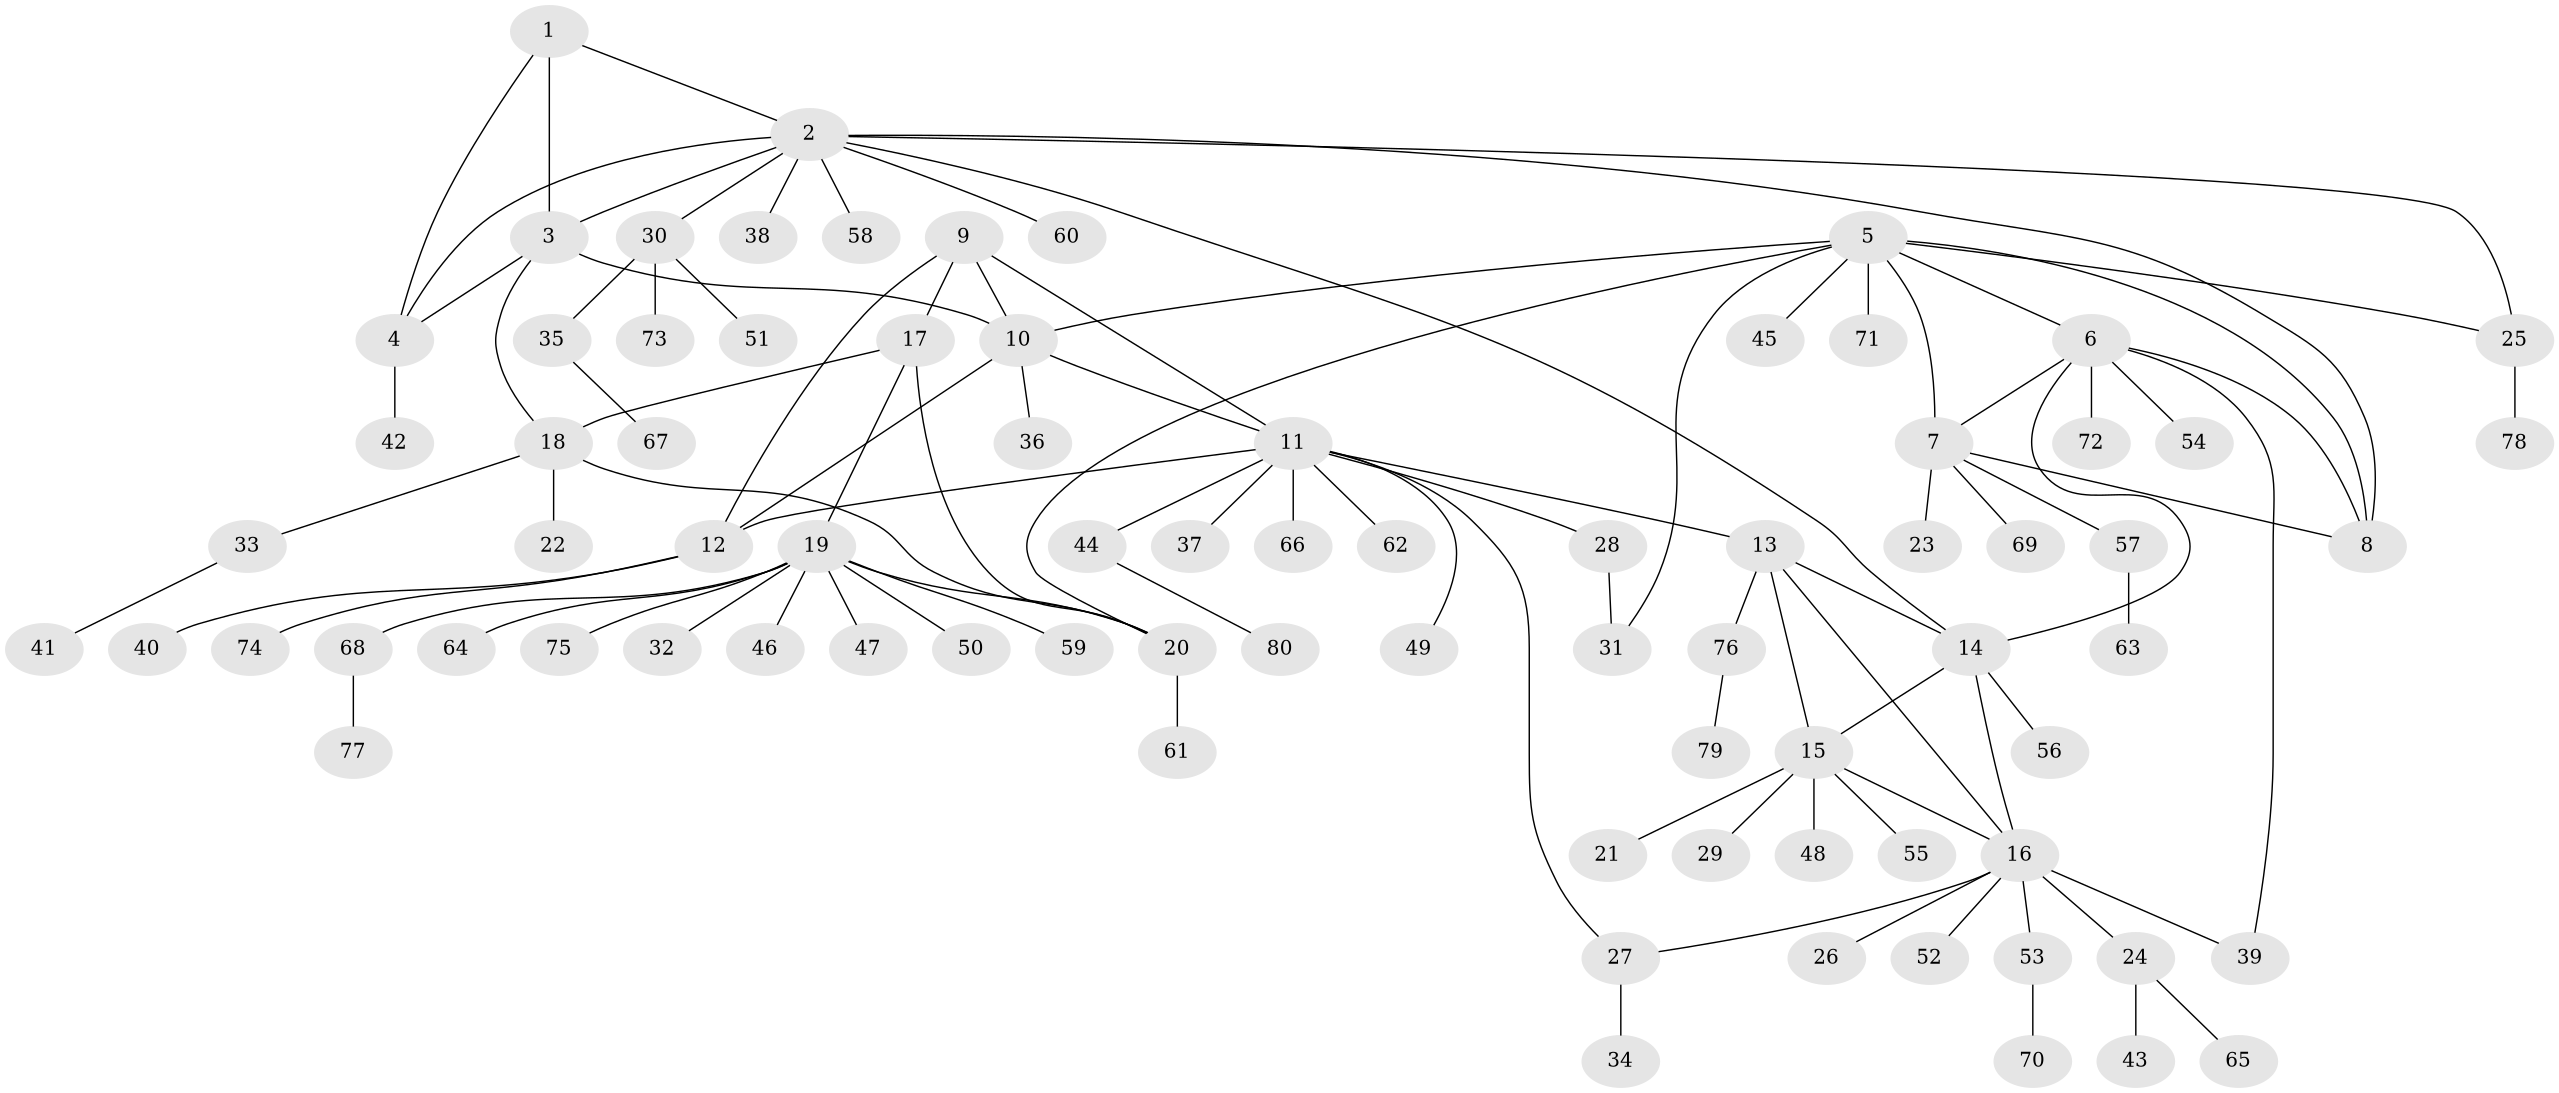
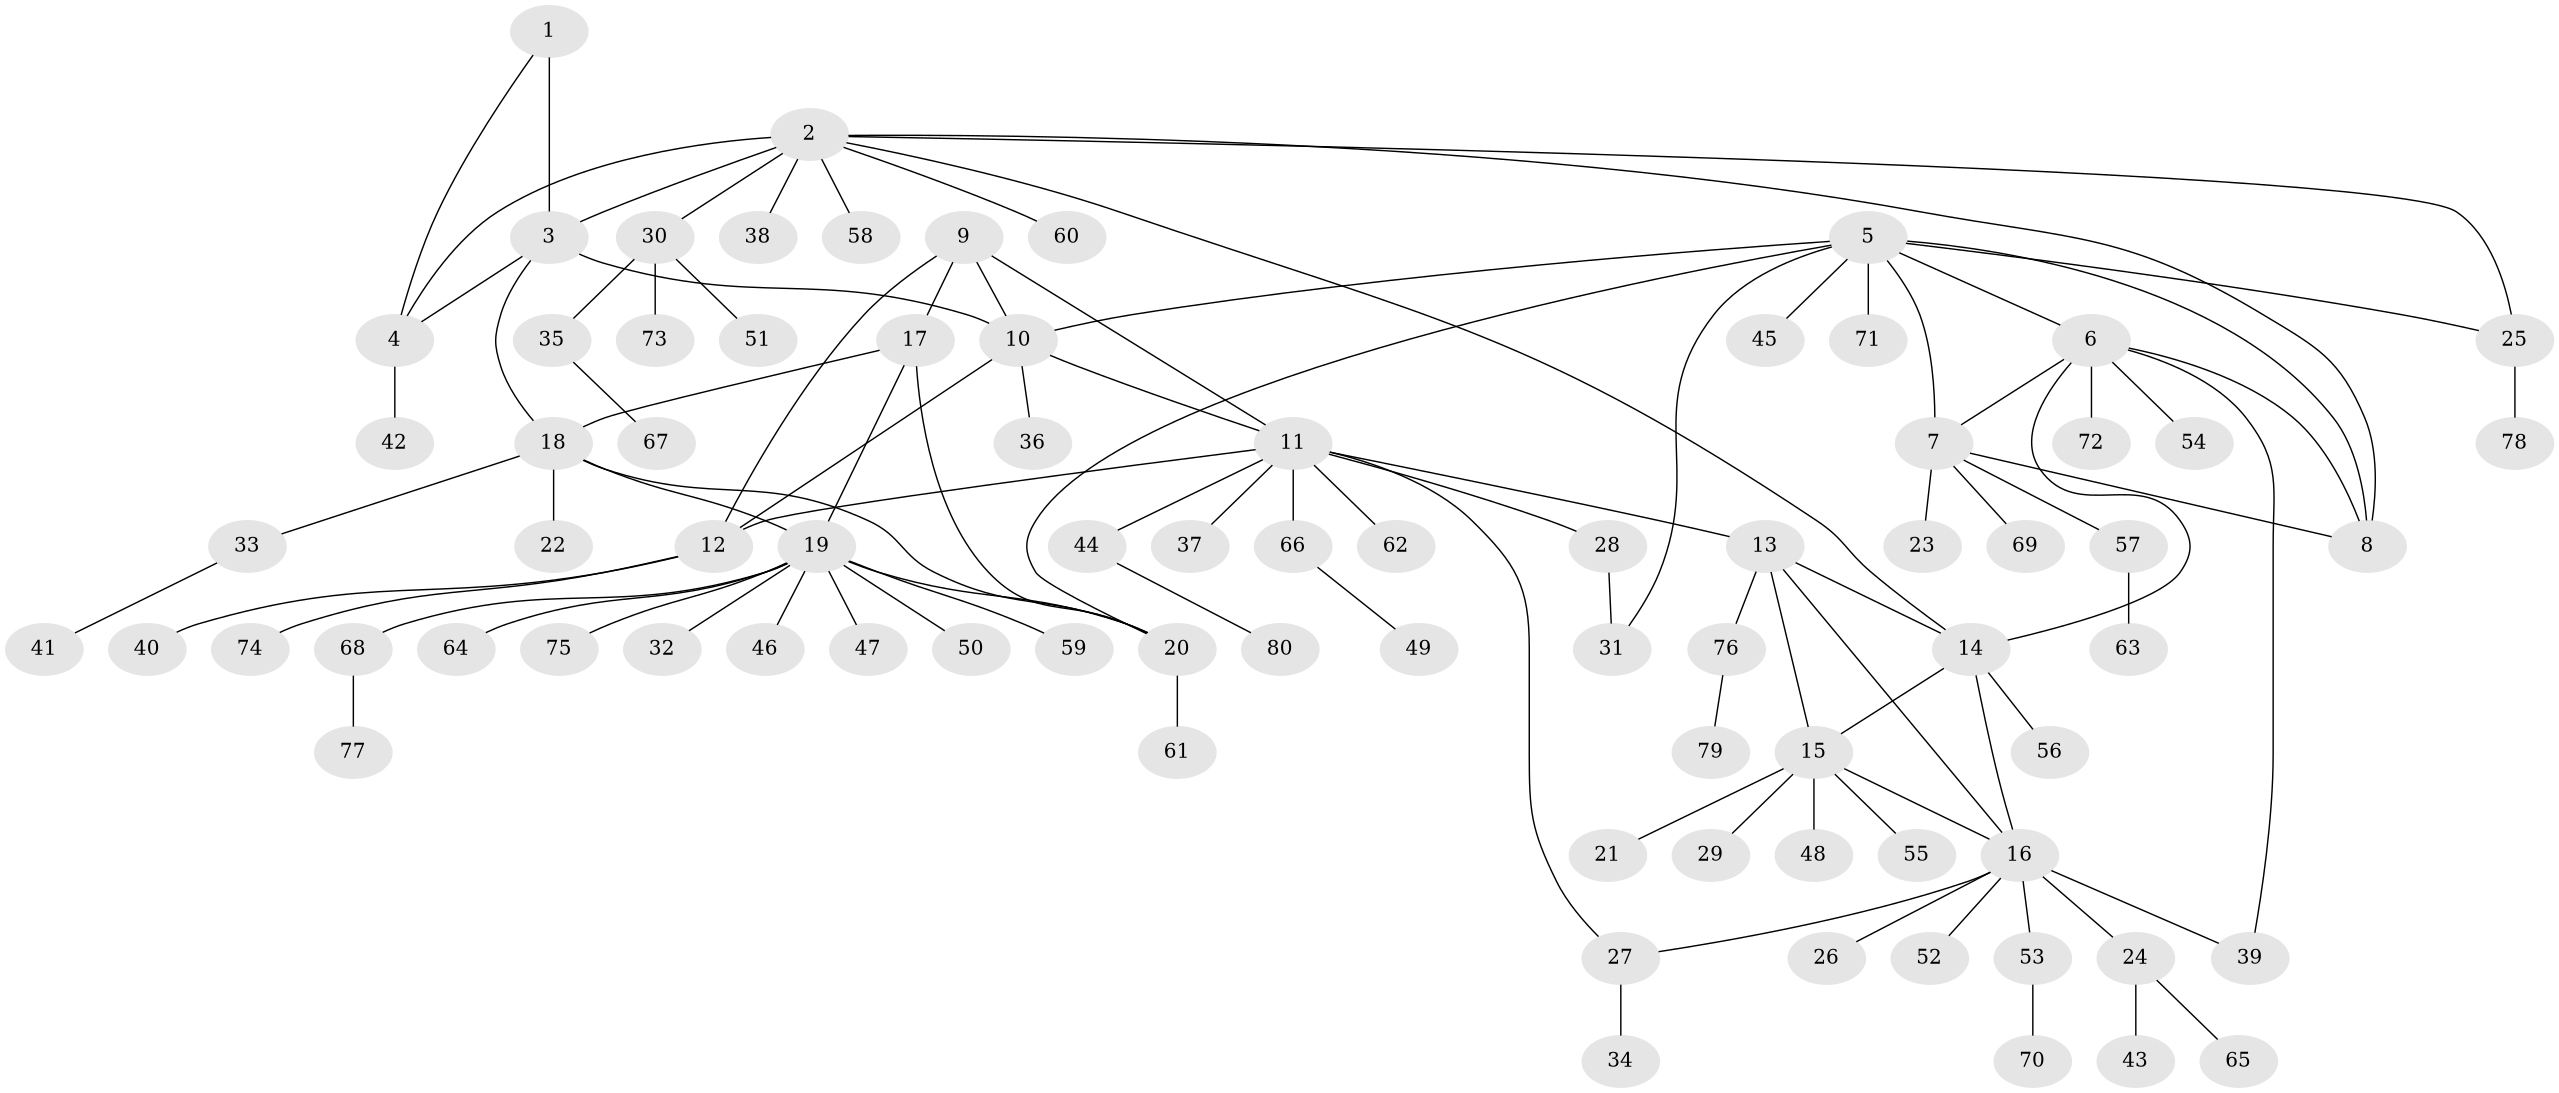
(680, 83) -> none
none -> (690, 496)
(1439, 509) -> (1356, 598)
